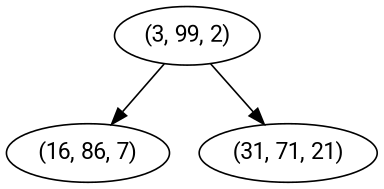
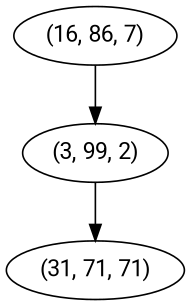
(143, 88) -> (95, 86)
(288, 153) -> (95, 270)
